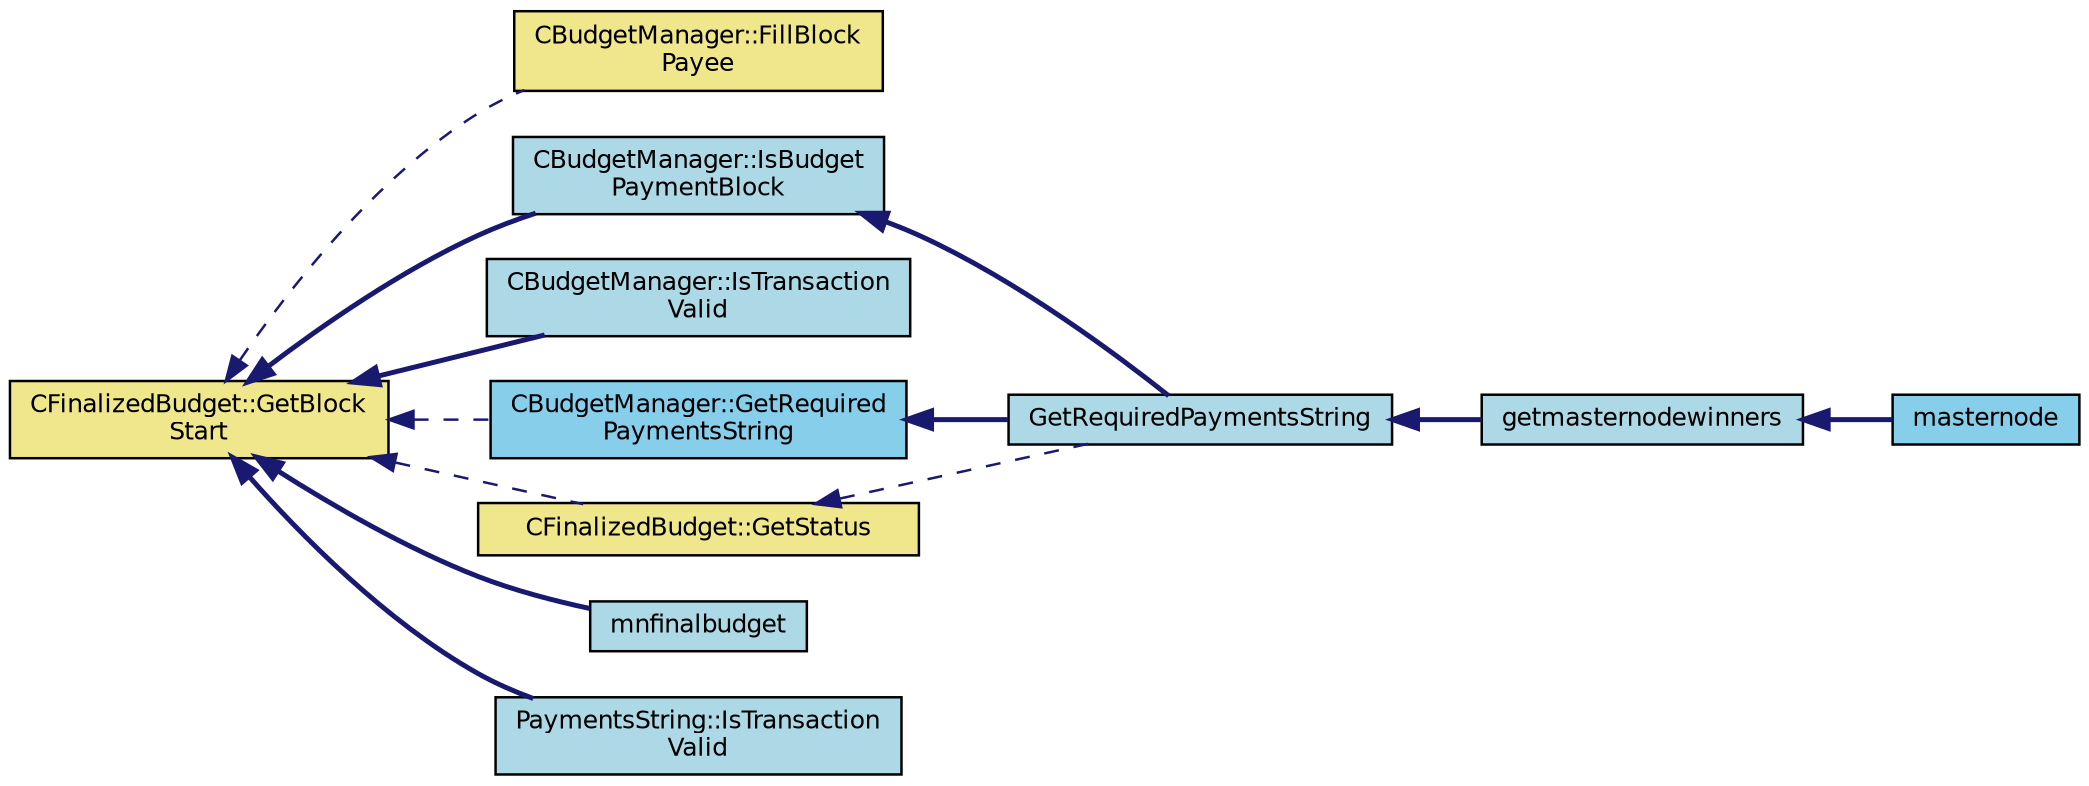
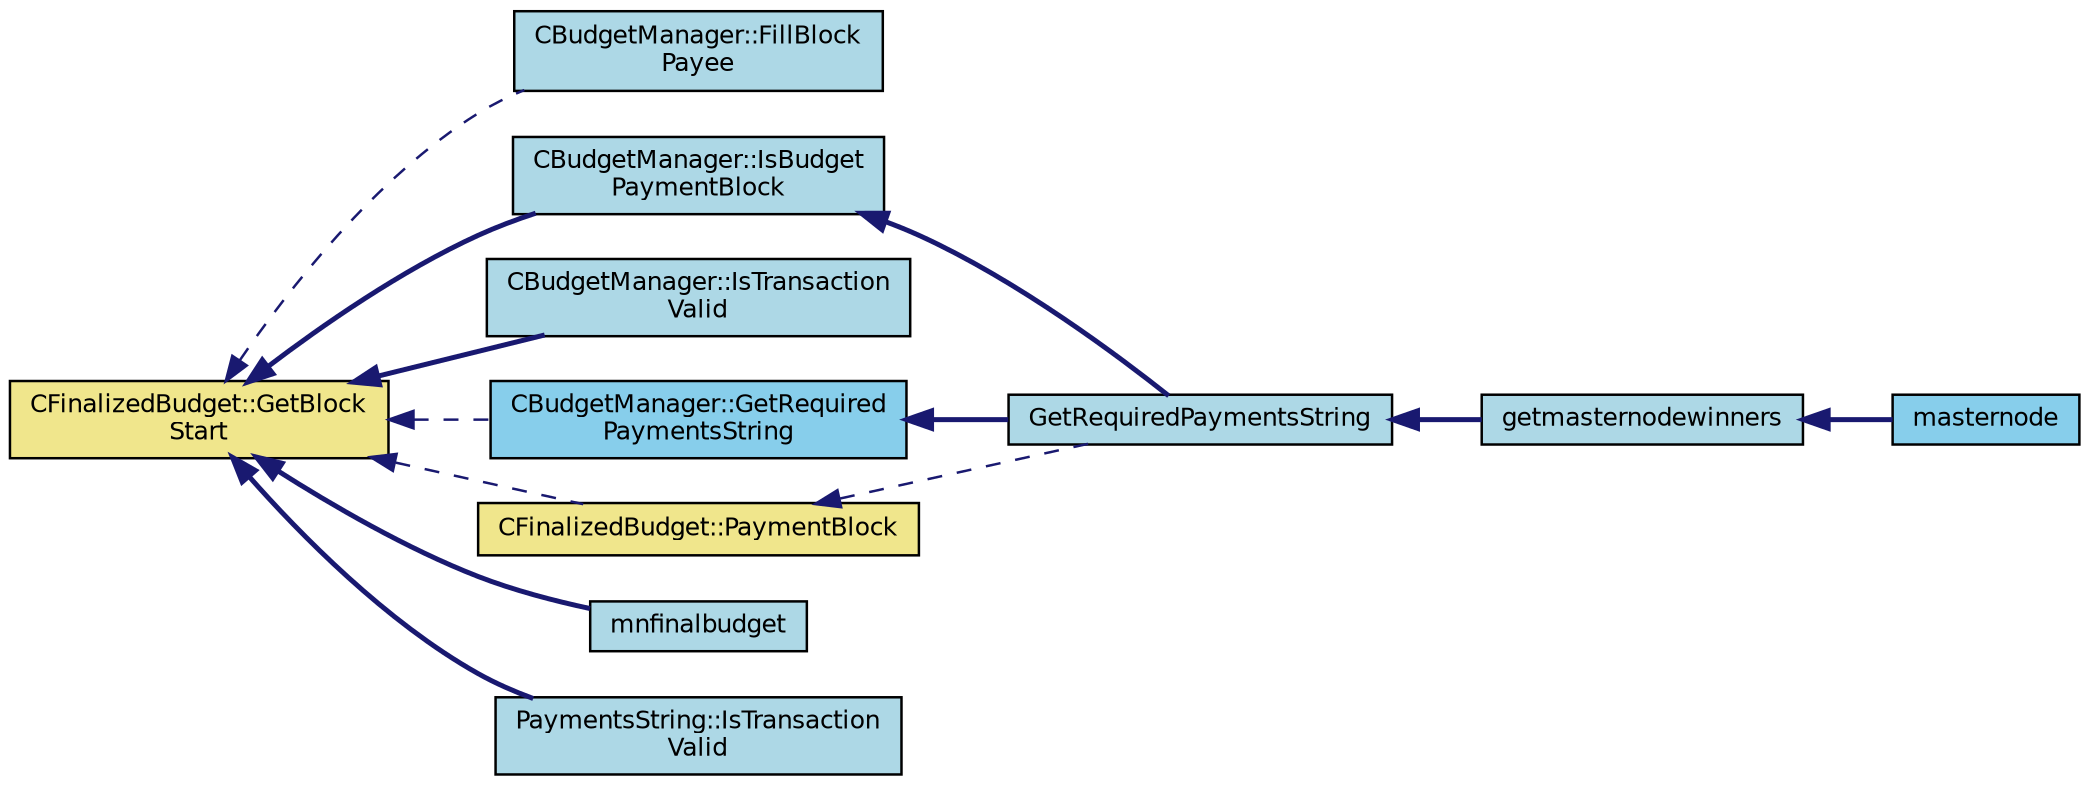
(699, 51) -> (699, 51)
(699, 529) -> (699, 529)
